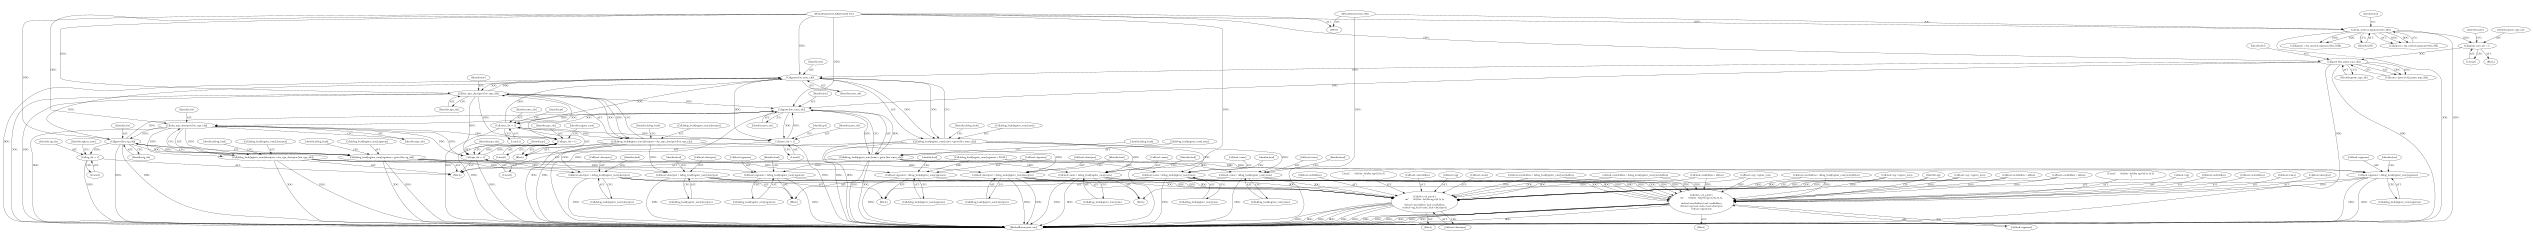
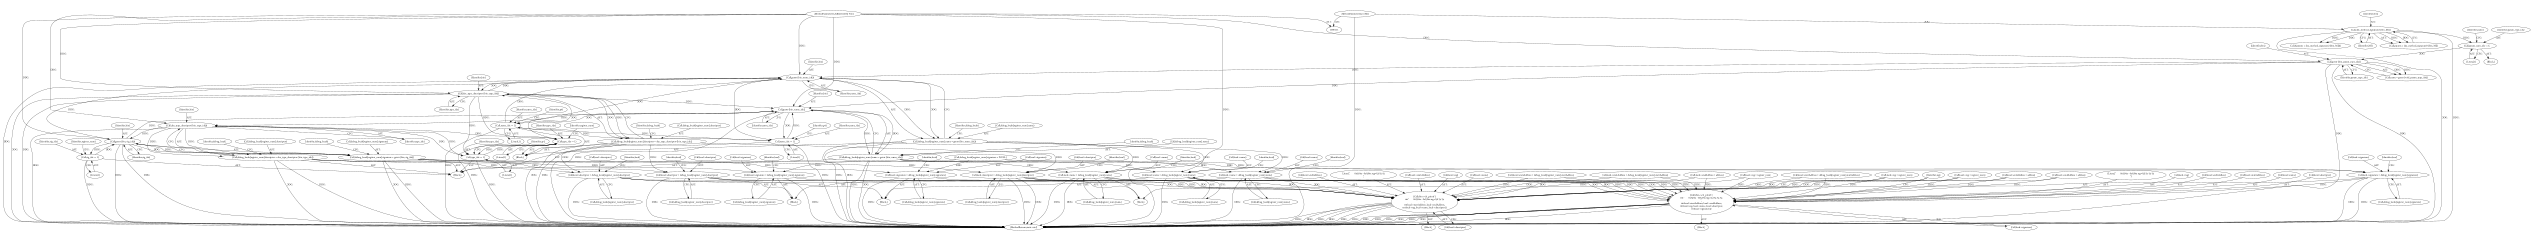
(1602, 22) -> none
none -> (104, 149)
